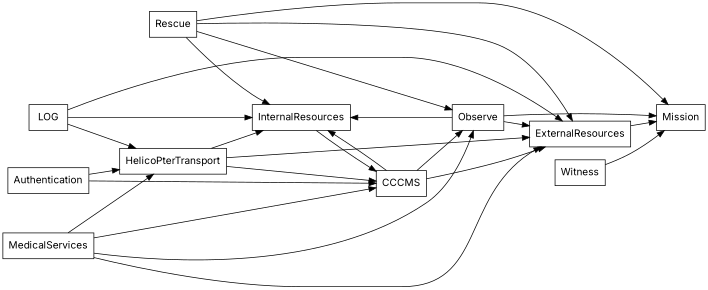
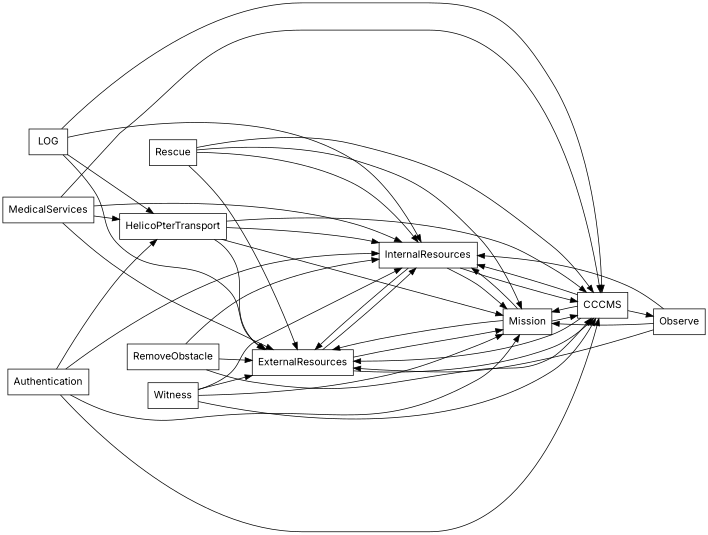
none -> (410, 3)
(321, 70) -> (413, 161)
(305, 250) -> (247, 206)
none -> (359, 276)
none -> (209, 284)
none -> (476, 284)
none -> (498, 290)
none -> (364, 306)
none -> (568, 308)
none -> (367, 312)
none -> (561, 319)
none -> (296, 321)
none -> (421, 332)
none -> (173, 357)
none -> (488, 364)
none -> (225, 382)
none -> (243, 414)
none -> (410, 416)
